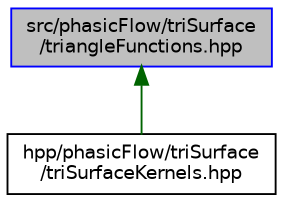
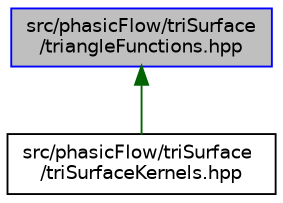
(142, 164) -> (142, 164)
